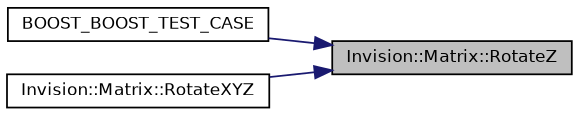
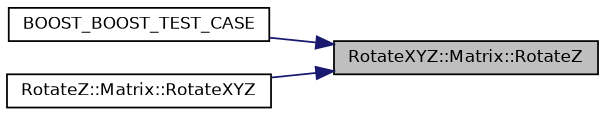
(452, 58) -> (466, 58)
(138, 91) -> (139, 91)
